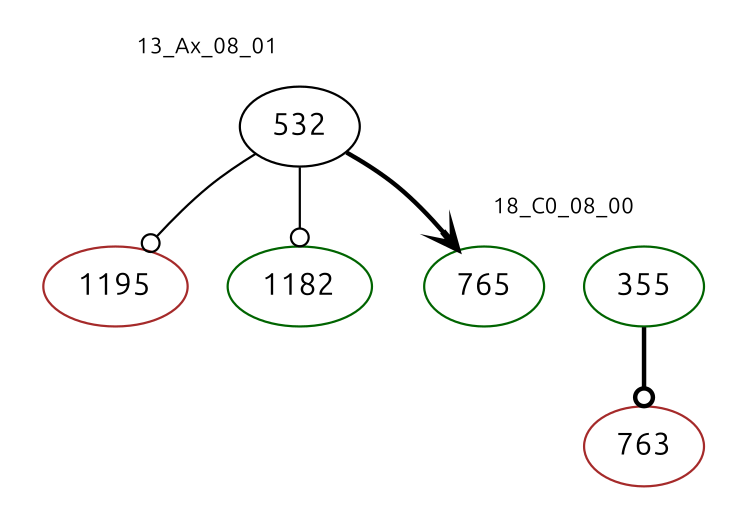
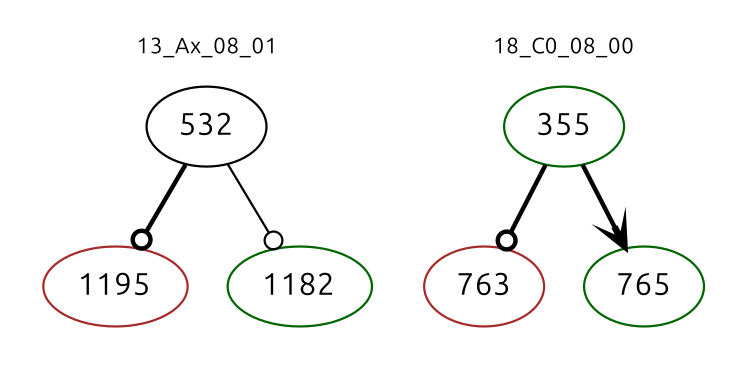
(203, 191) -> (166, 198)
(420, 207) -> (599, 197)
